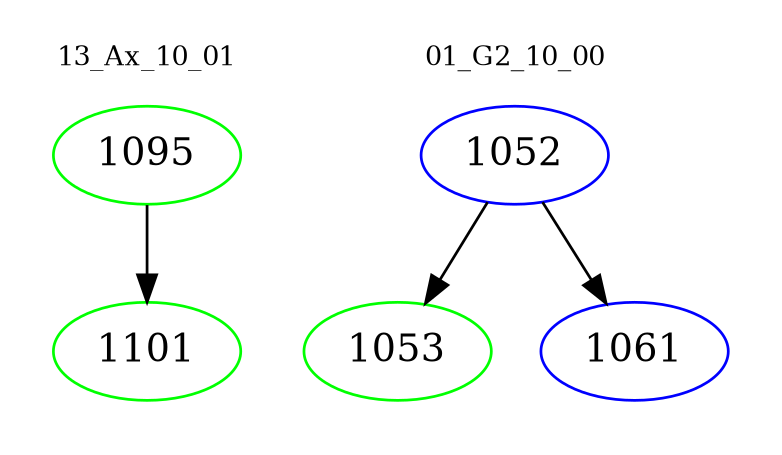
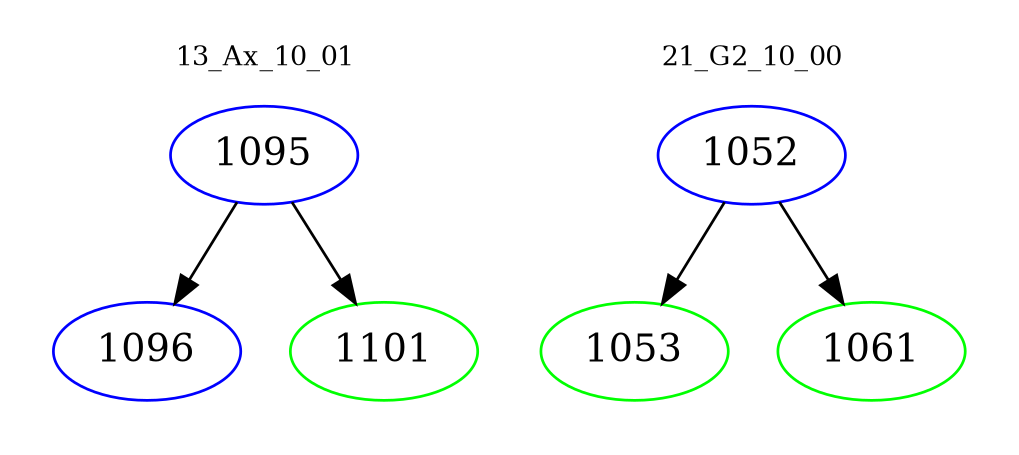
(516, 59) -> (753, 59)
(147, 155) -> (264, 155)
none -> (147, 351)
(635, 351) -> (872, 351)
